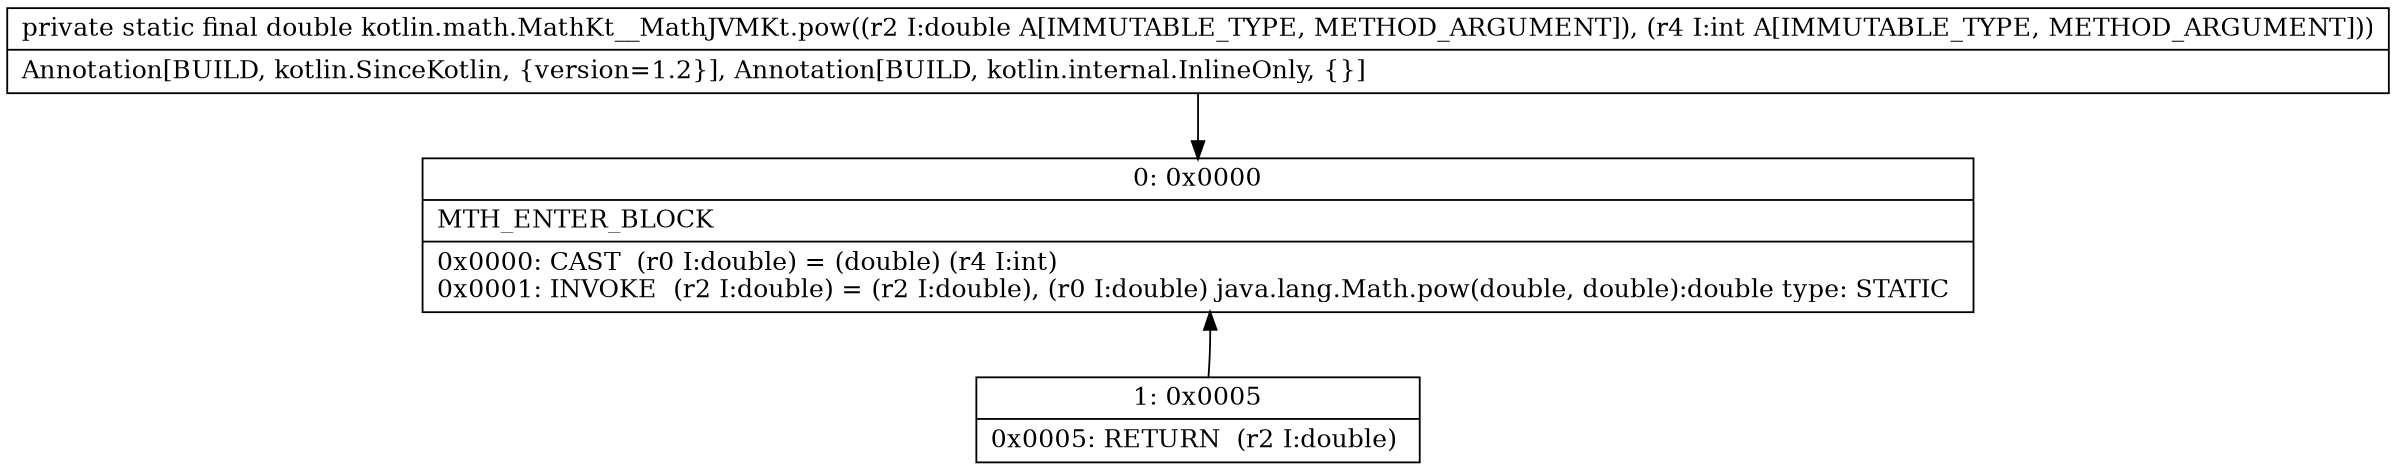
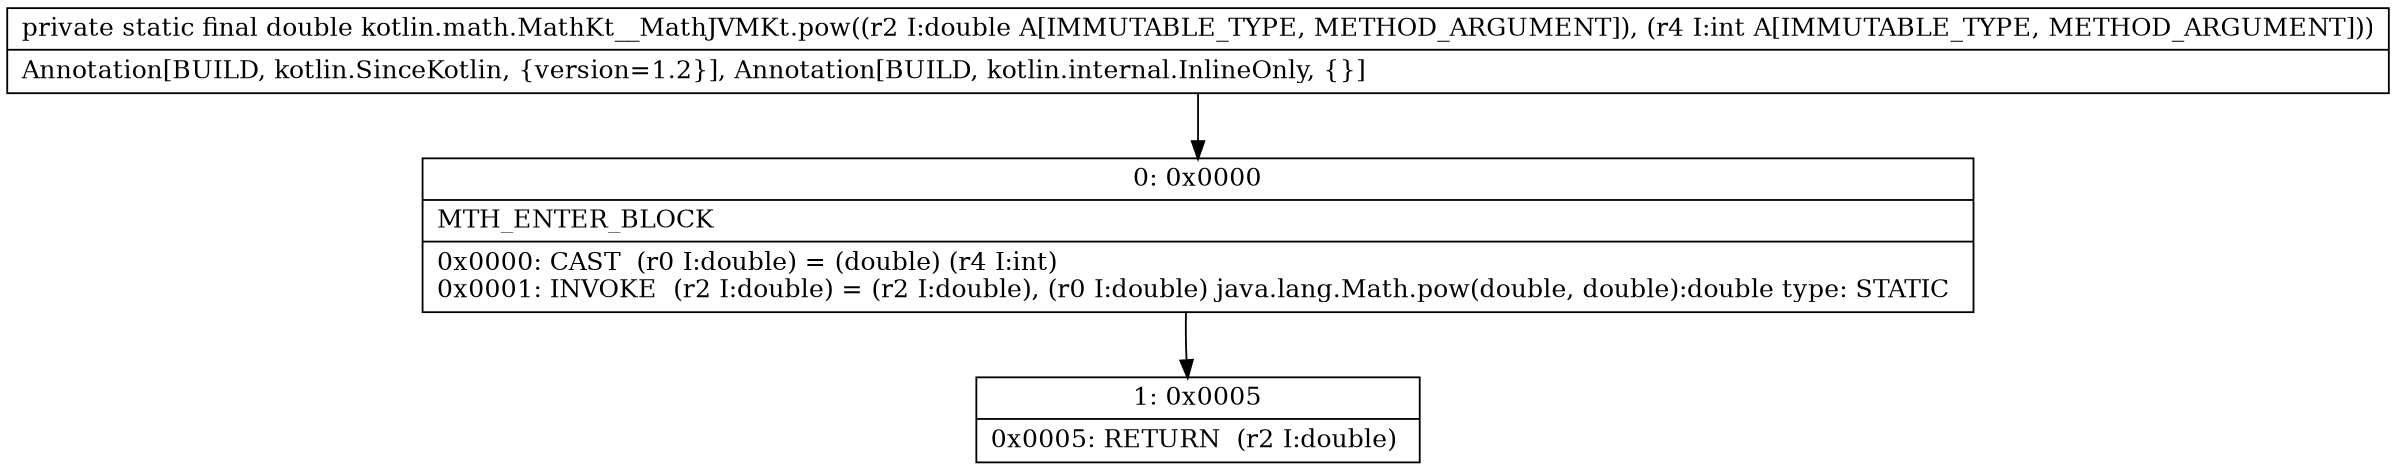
(1210, 354) -> (1186, 336)
